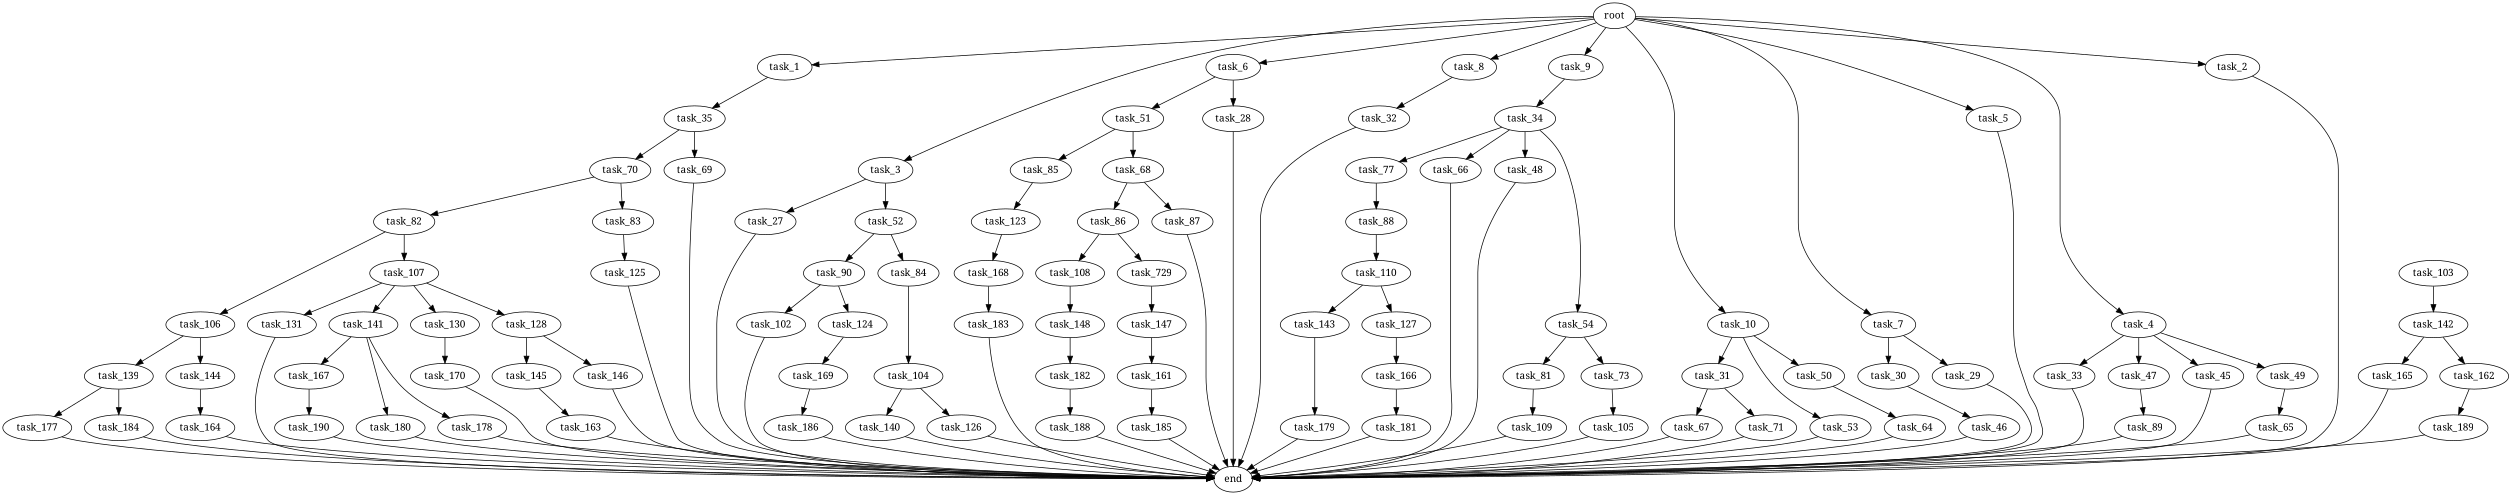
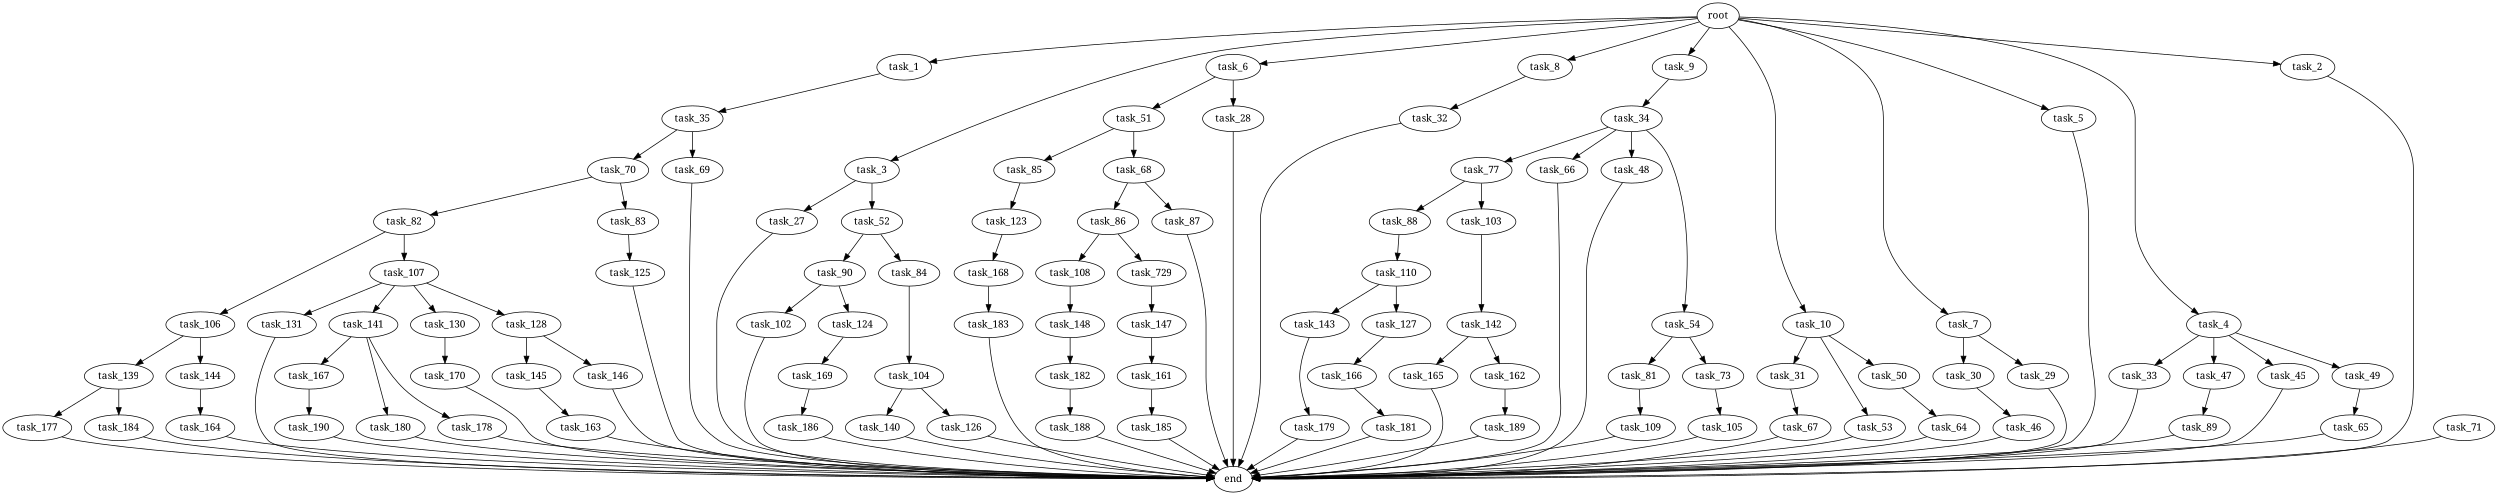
none -> (1481, 192)
(1737, 399) -> none
